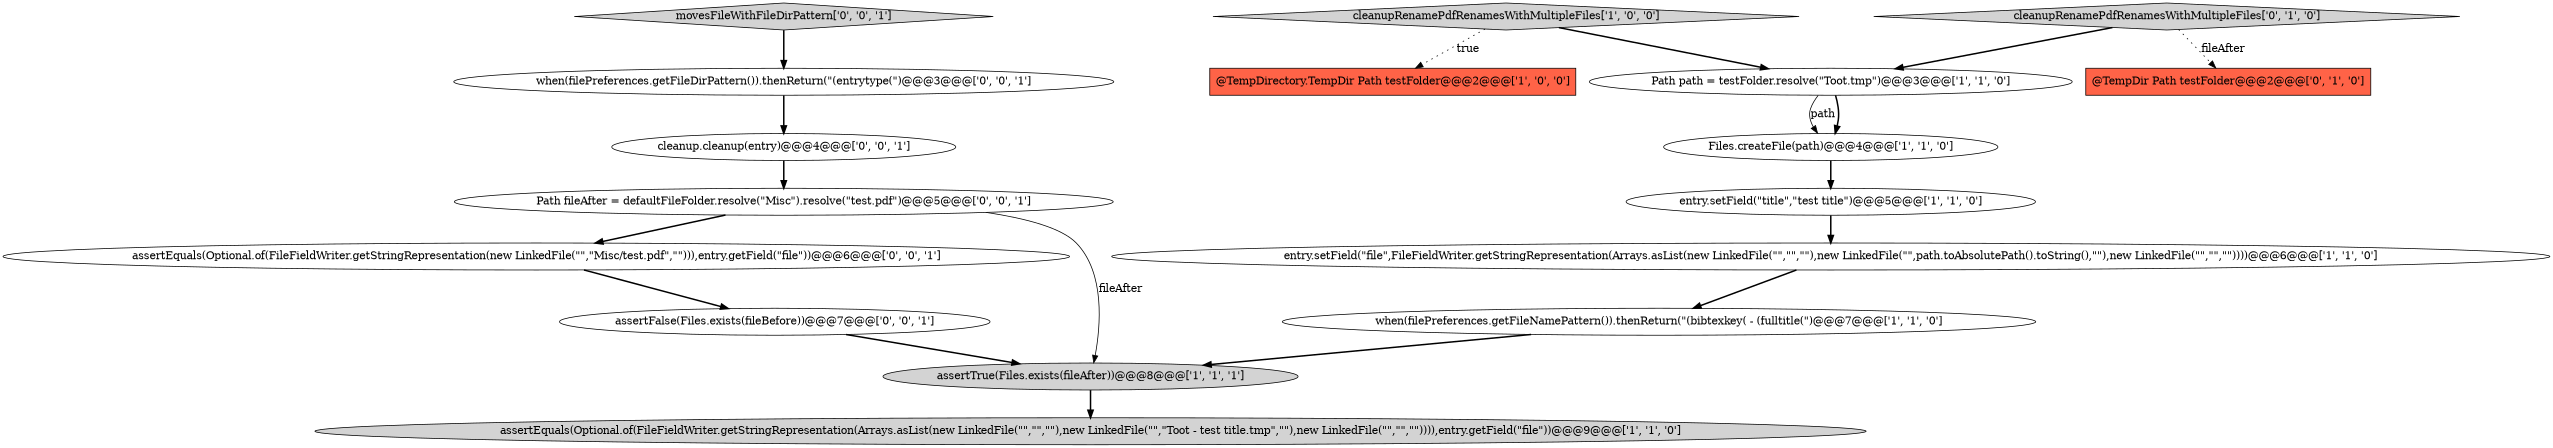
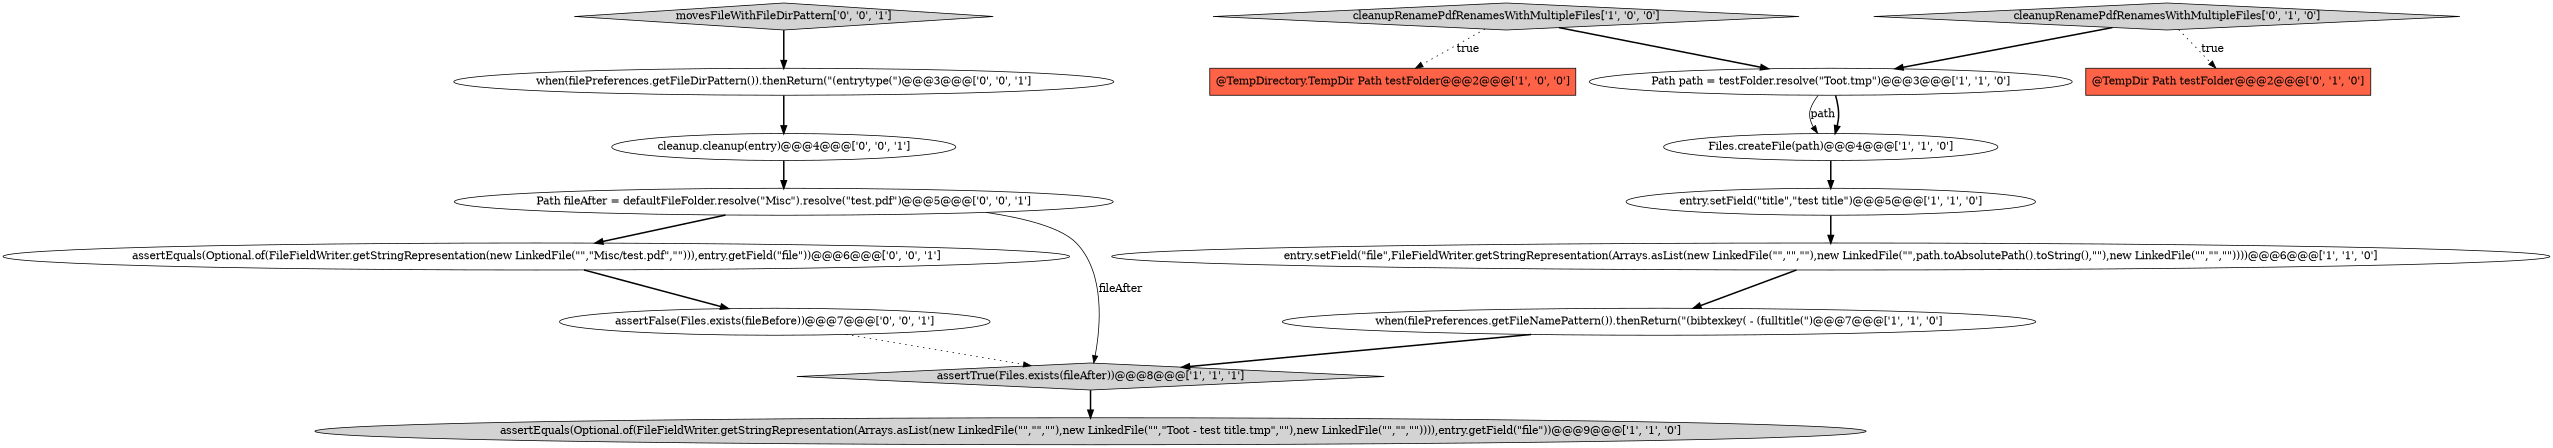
(2223, 49) -> (2213, 49)
(929, 349) -> (935, 349)
(1090, 376) -> (1090, 376)
